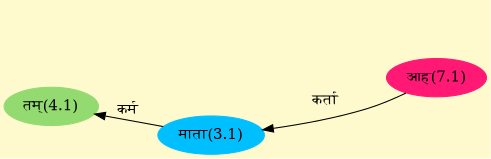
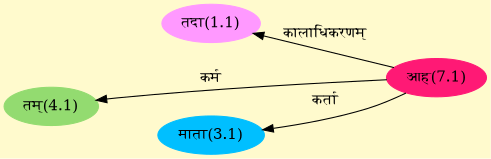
none -> (211, 23)
(134, 121) -> (247, 88)
